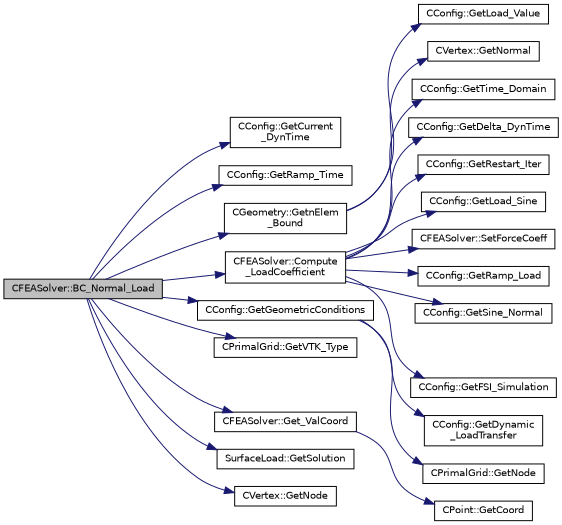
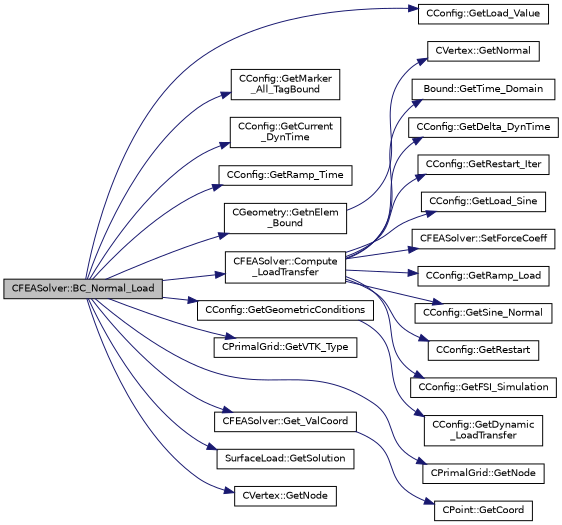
none -> (286, 85)
(484, 89) -> (484, 89)
(388, 90) -> (186, 71)
(286, 267) -> (286, 267)
none -> (484, 351)
(391, 395) -> (262, 380)
